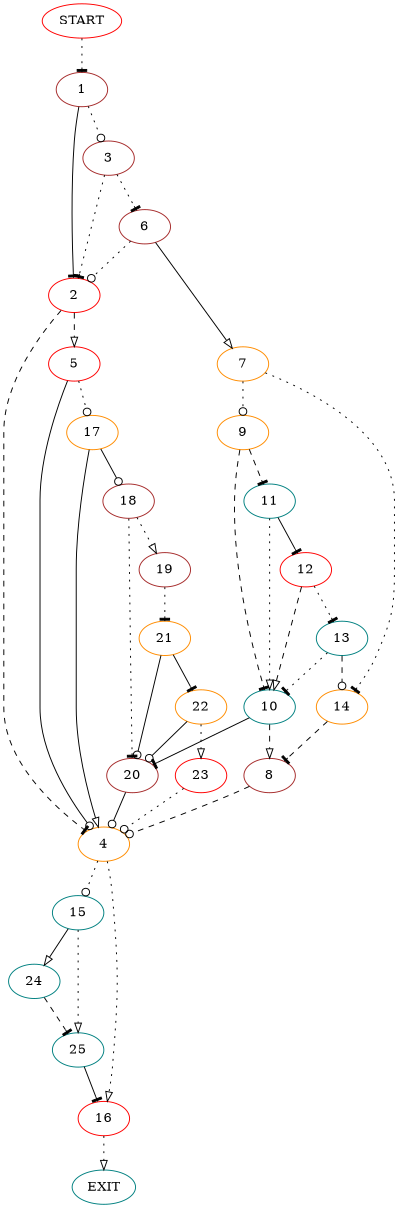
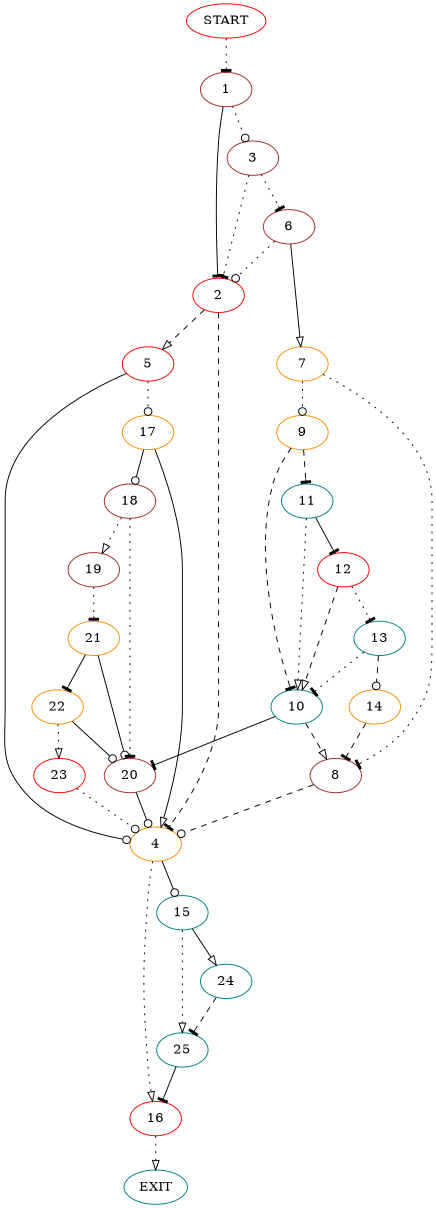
(394, 502) -> (432, 559)
(92, 875) -> (168, 875)
